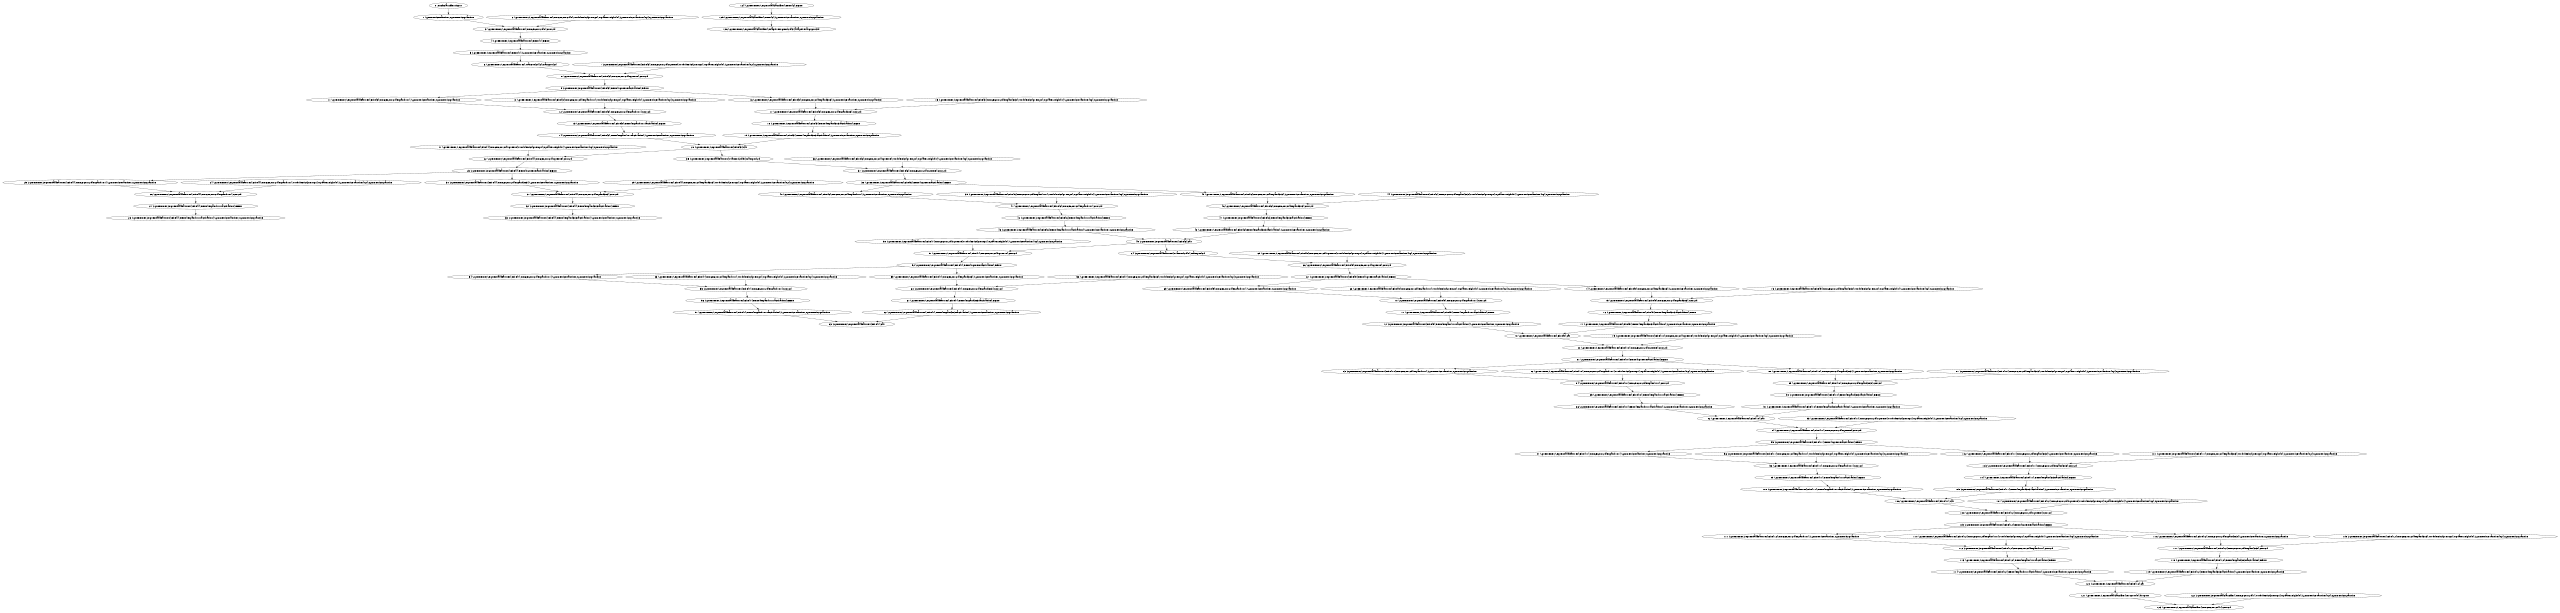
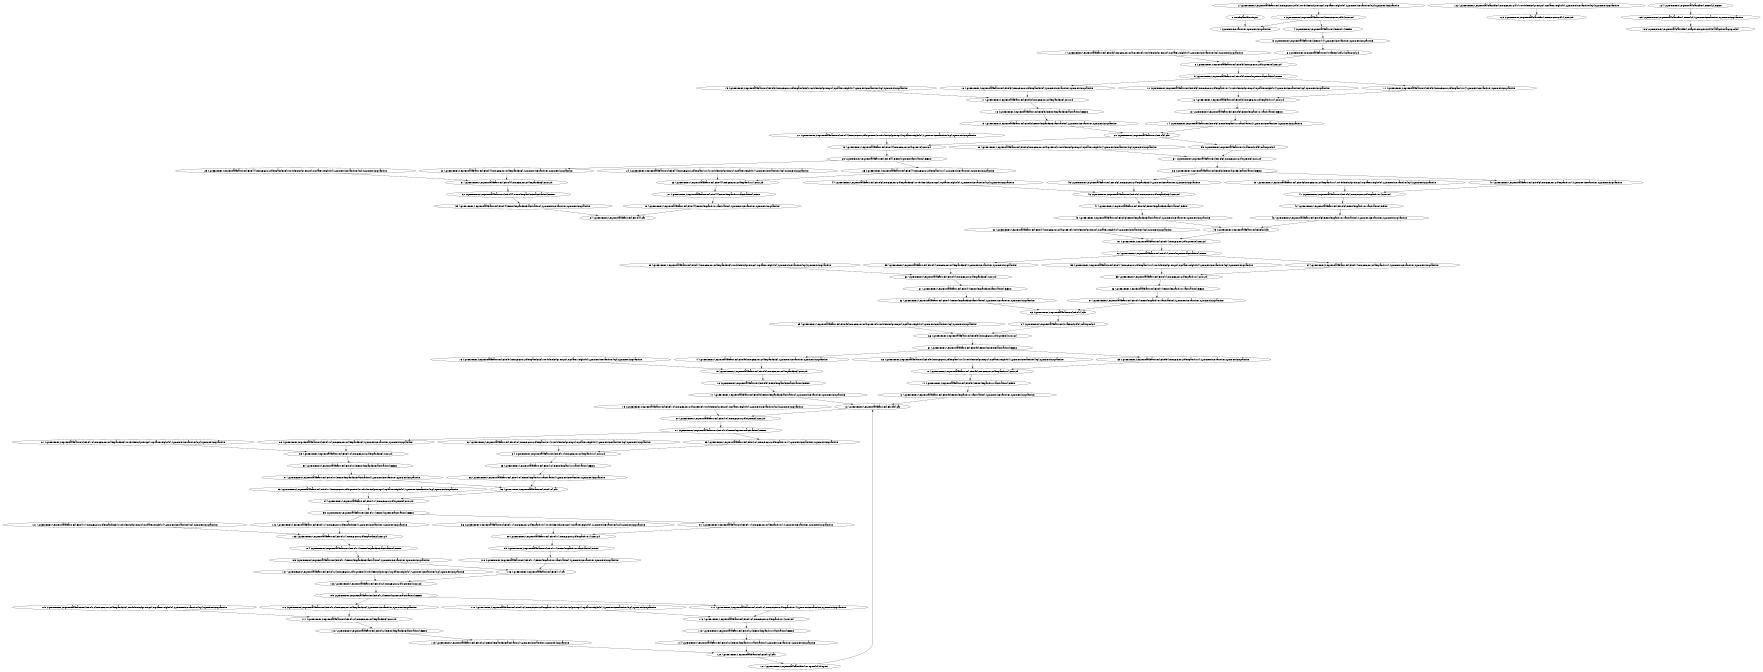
(483, 23) -> (1282, 23)
none -> (618, 218)
(1166, 247) -> (1058, 317)
(2154, 601) -> (873, 558)
